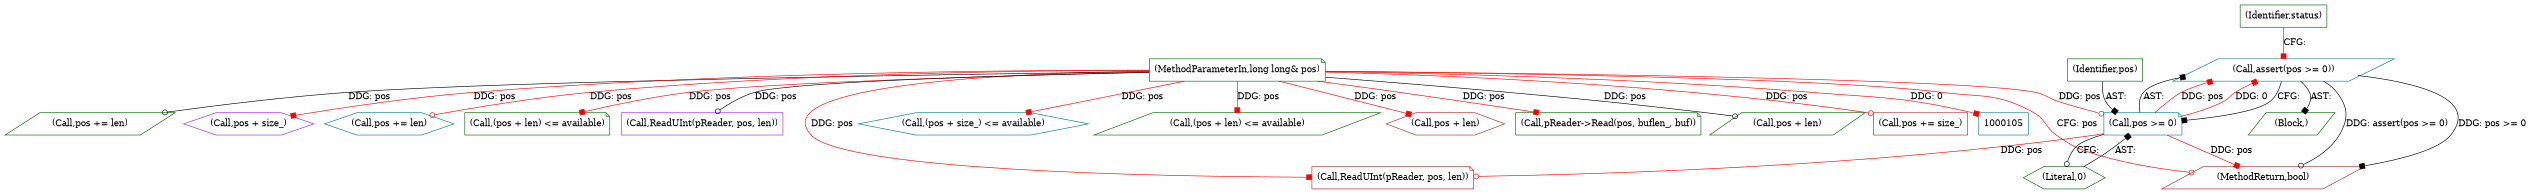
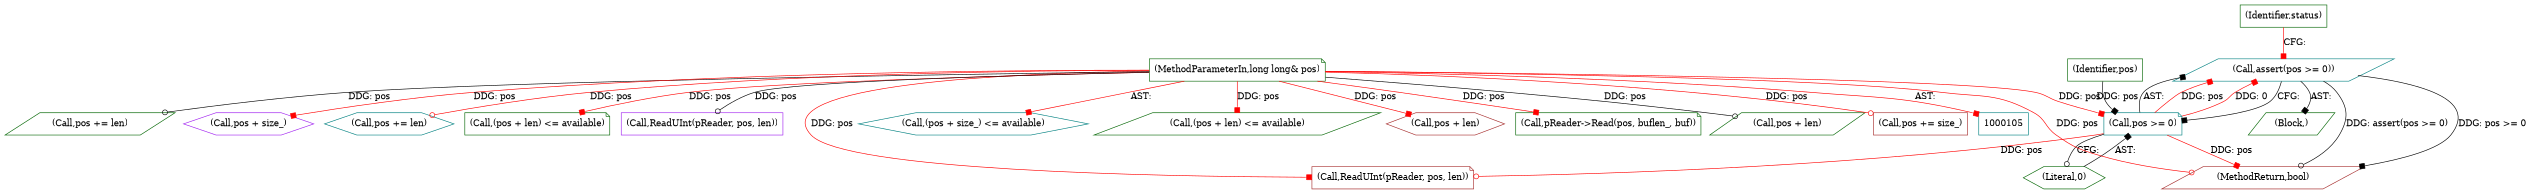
(1830, 80) -> (1830, 80)
(1143, 97) -> (1143, 97)
(1927, 97) -> (1927, 97)
(2118, 97) -> (2118, 97)
(2077, 124) -> (2077, 124)
